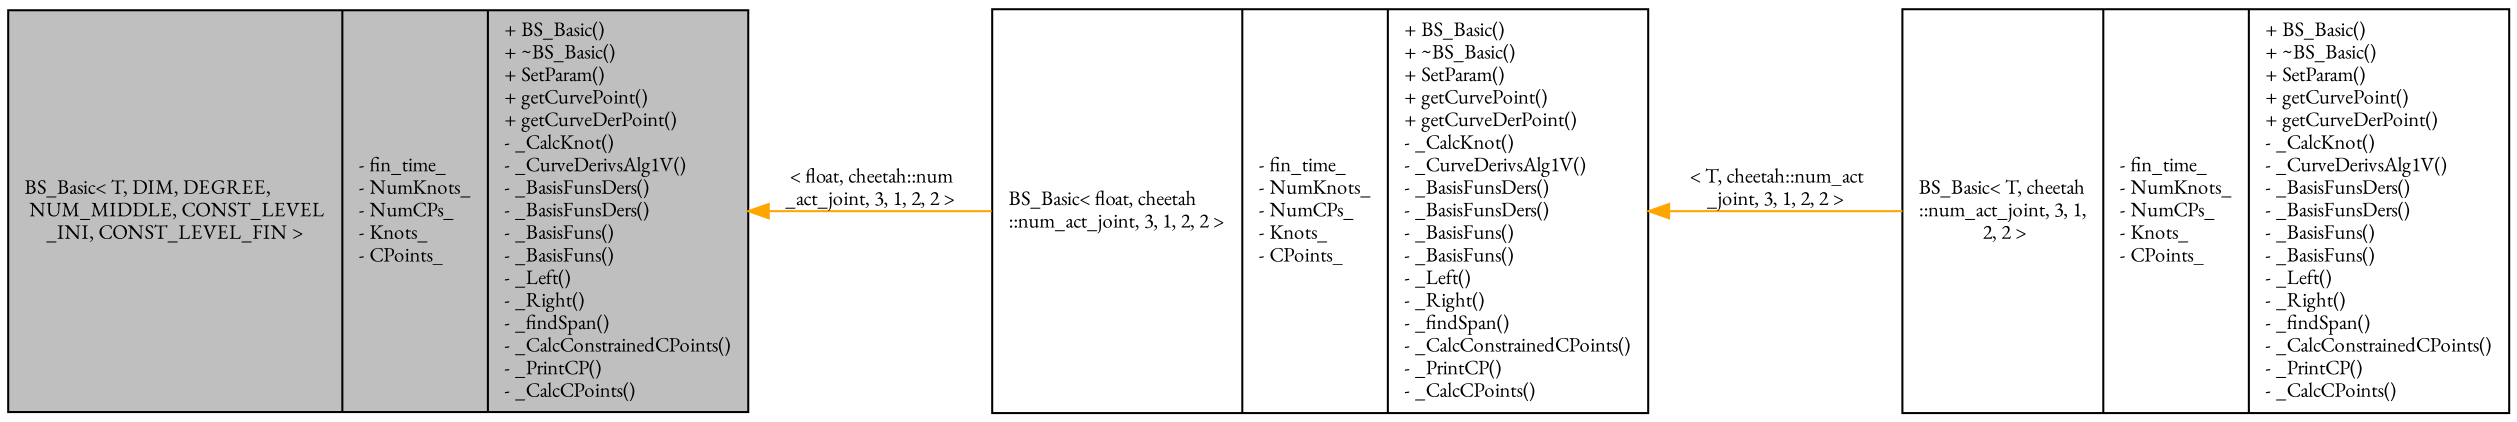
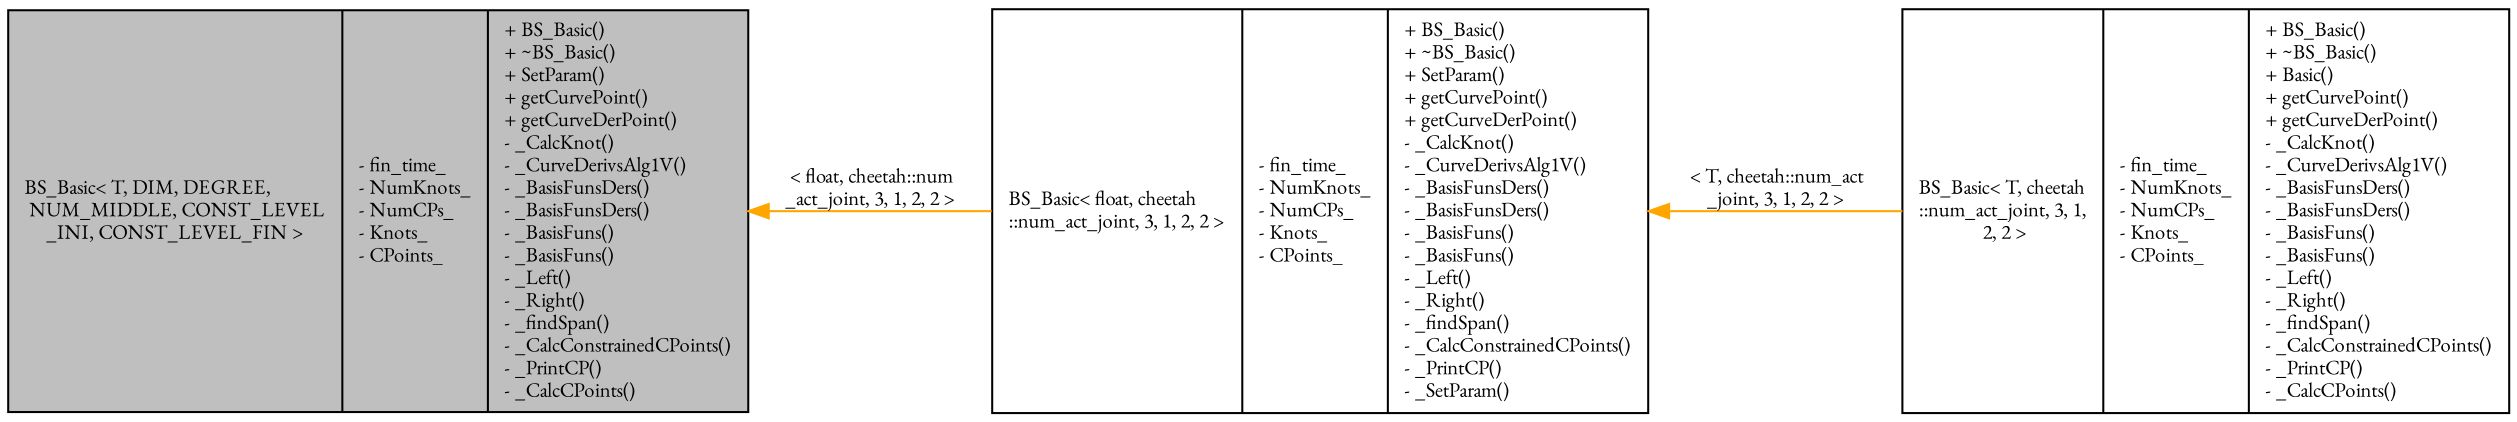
(2315, 75) -> (2300, 75)
(1470, 391) -> (1458, 391)
